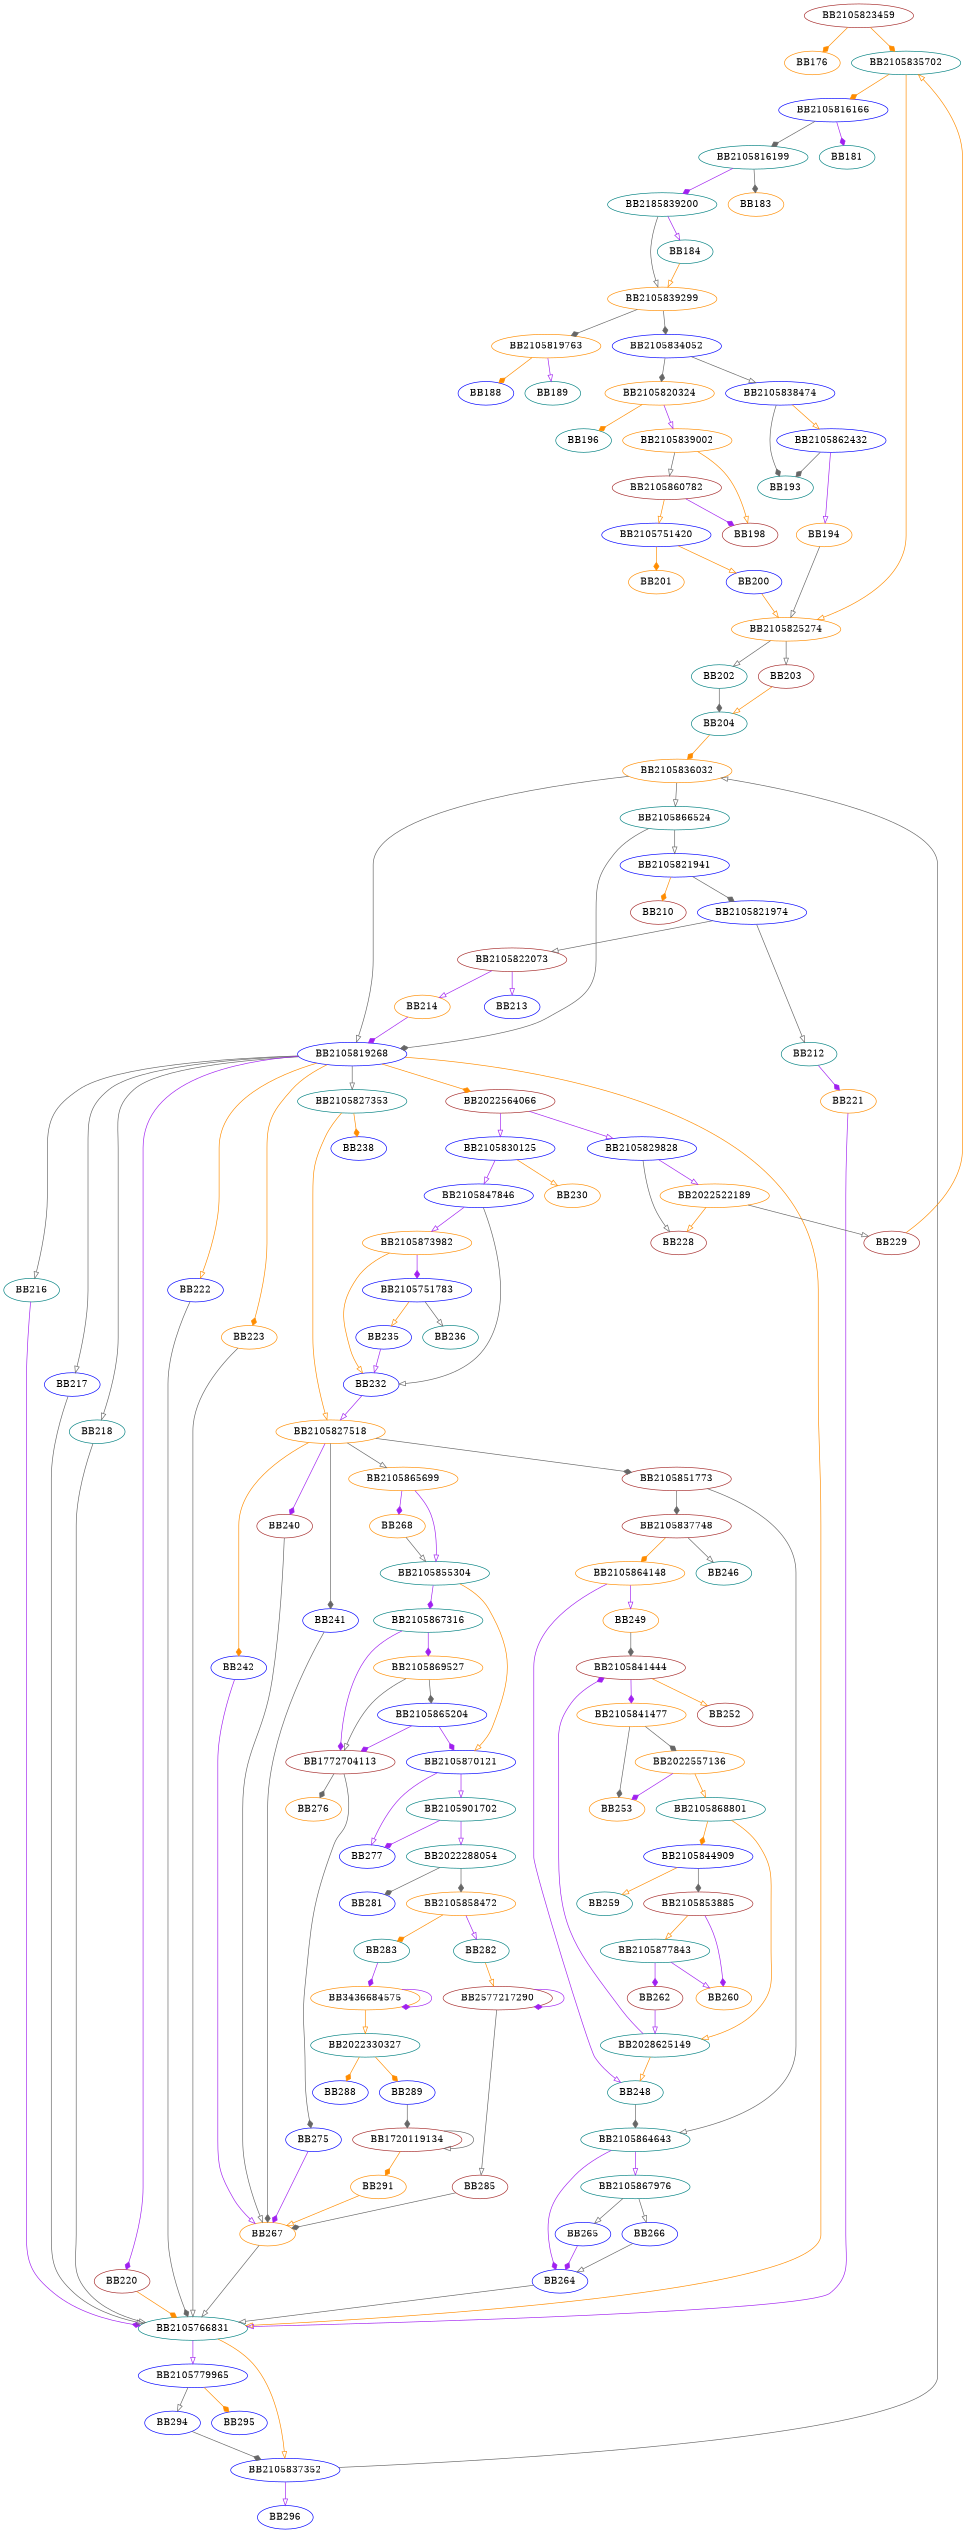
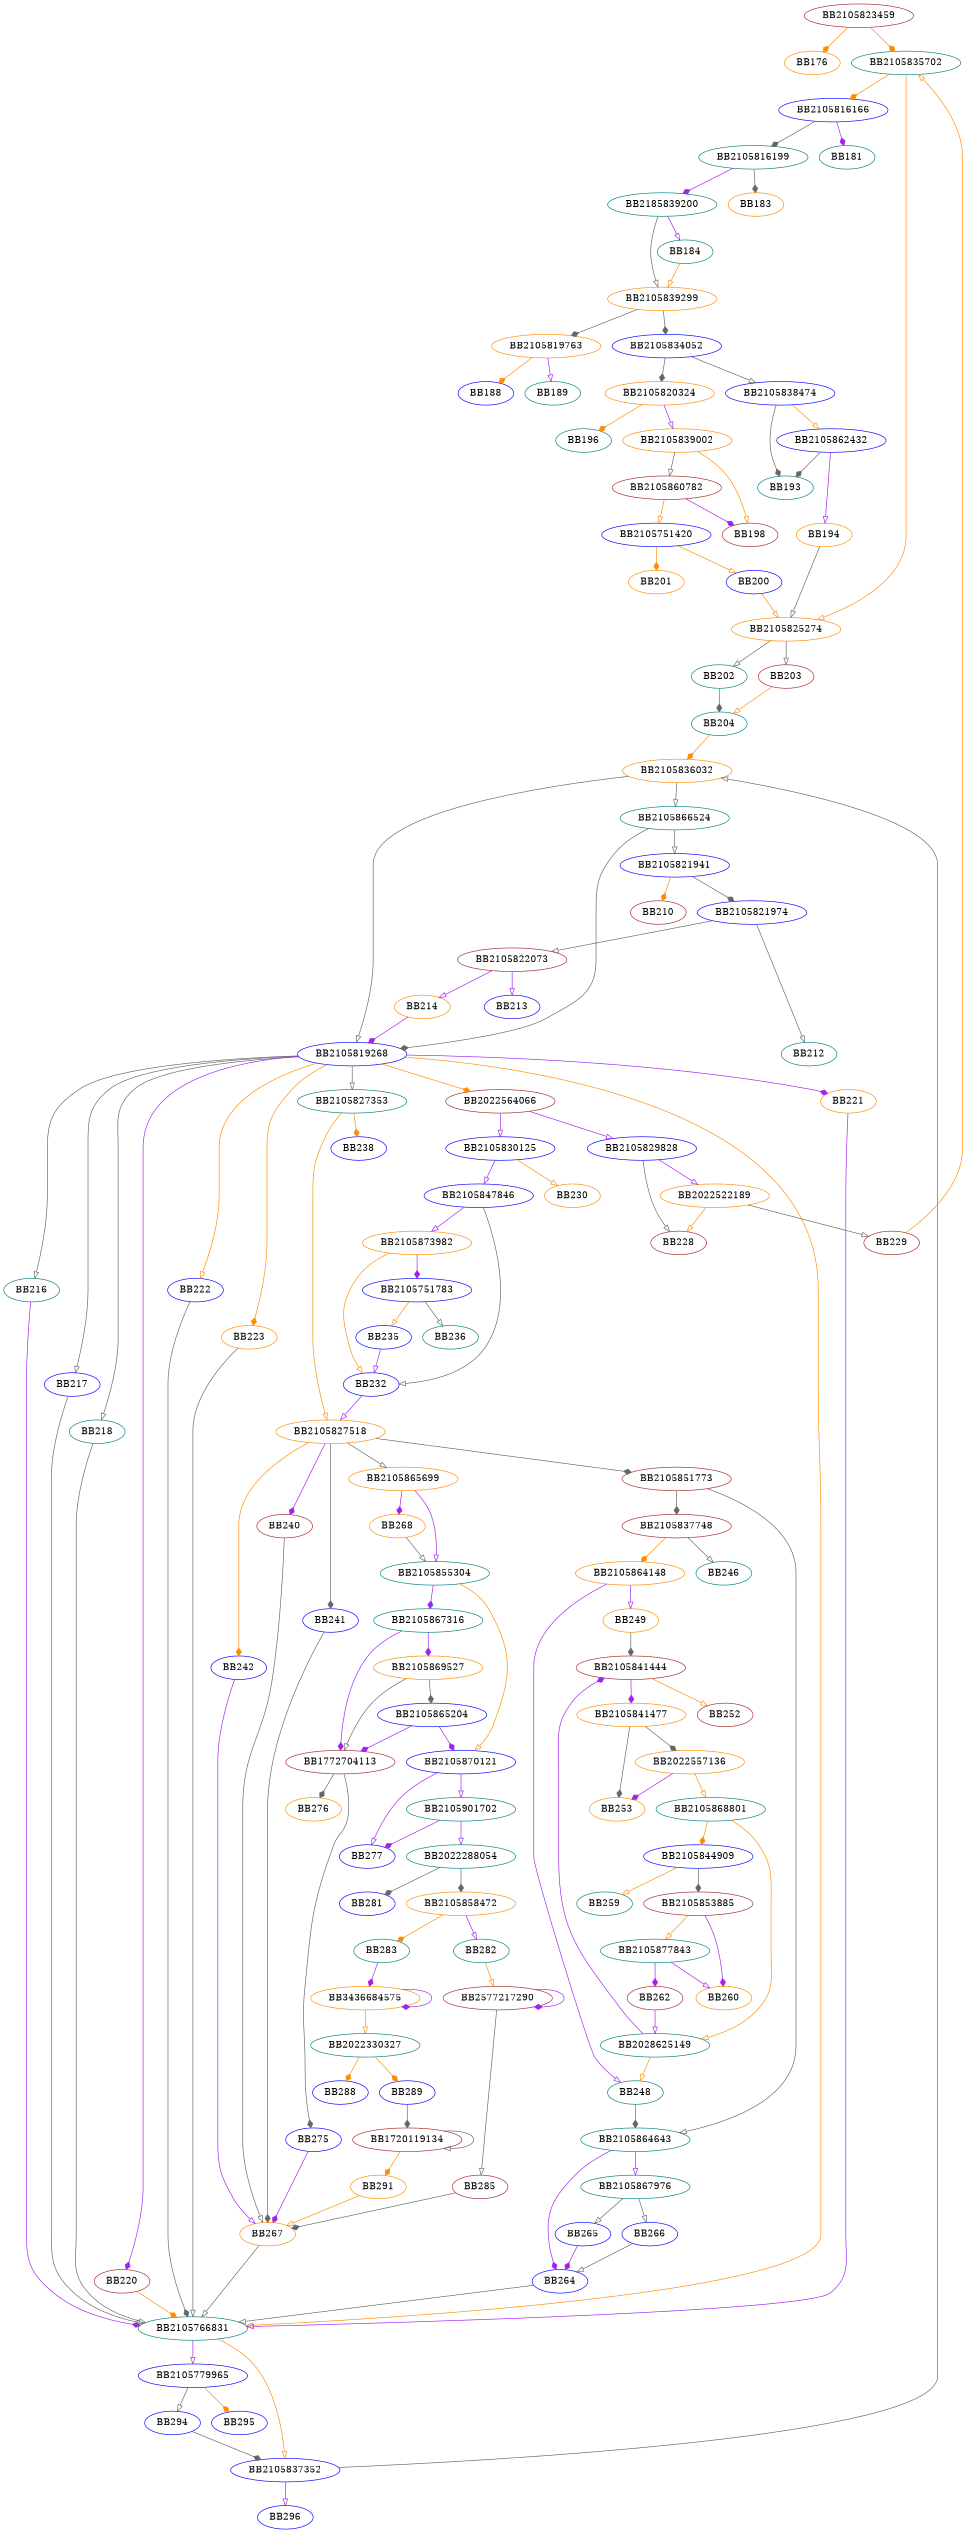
(826, 1075) -> (614, 1065)
